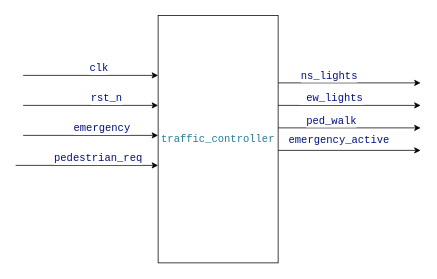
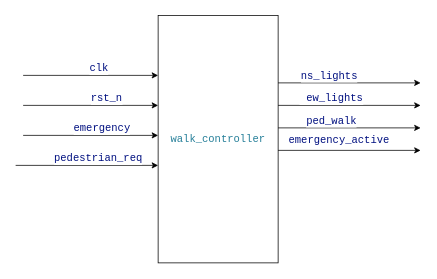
(218, 139) -> (218, 139)
